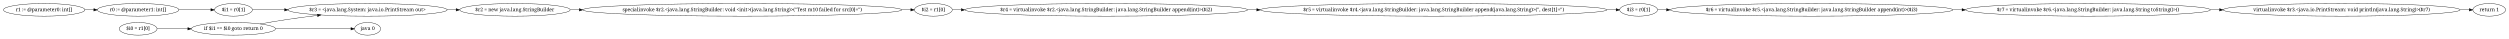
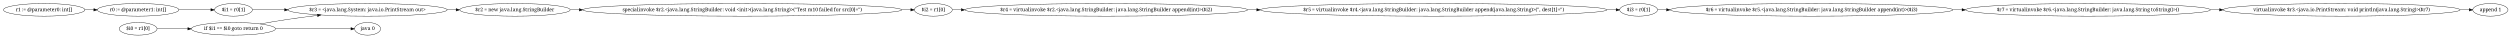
(2489, 10) -> (2490, 10)
